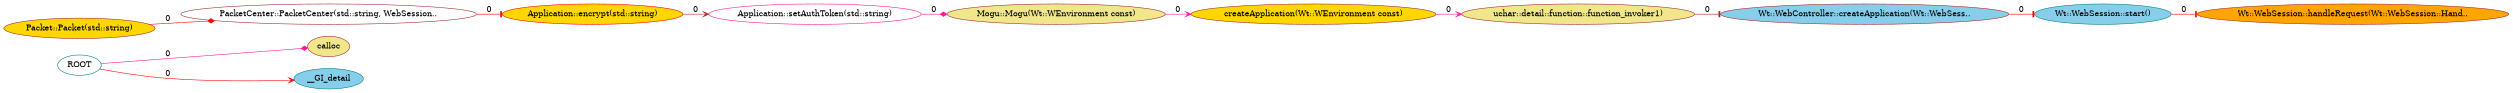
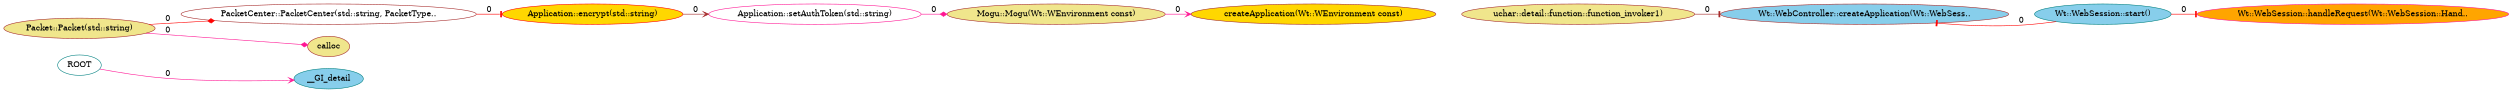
(329, 14) -> (329, 14)
(1446, 14) -> none
(2020, 14) -> (1997, 26)
(2353, 14) -> (2353, 14)
(79, 28) -> (79, 28)
(201, 56) -> (223, 39)
(194, 80) -> (194, 80)
